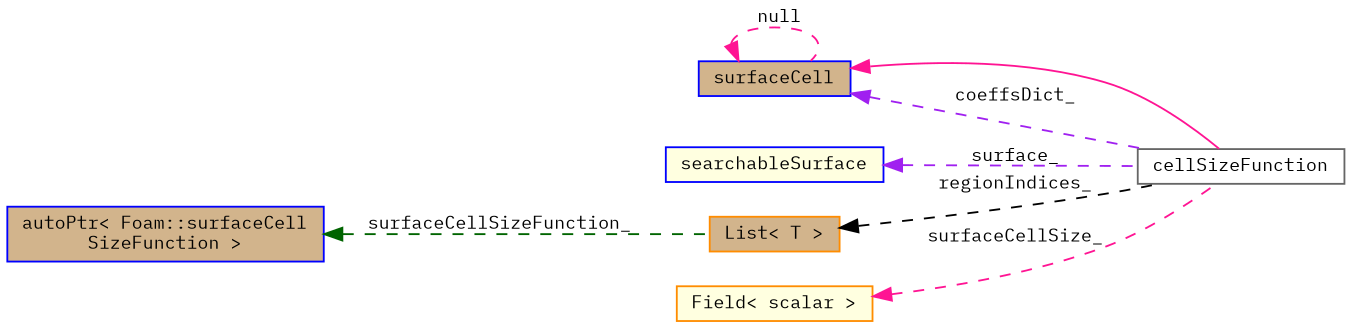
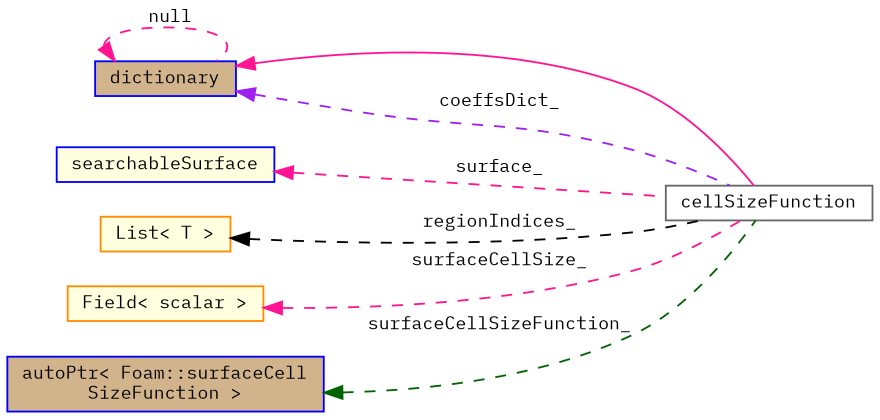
(775, 79) -> (166, 79)
(1020, 166) -> (479, 185)
(526, 234) -> (573, 358)
(775, 234) -> (166, 234)
